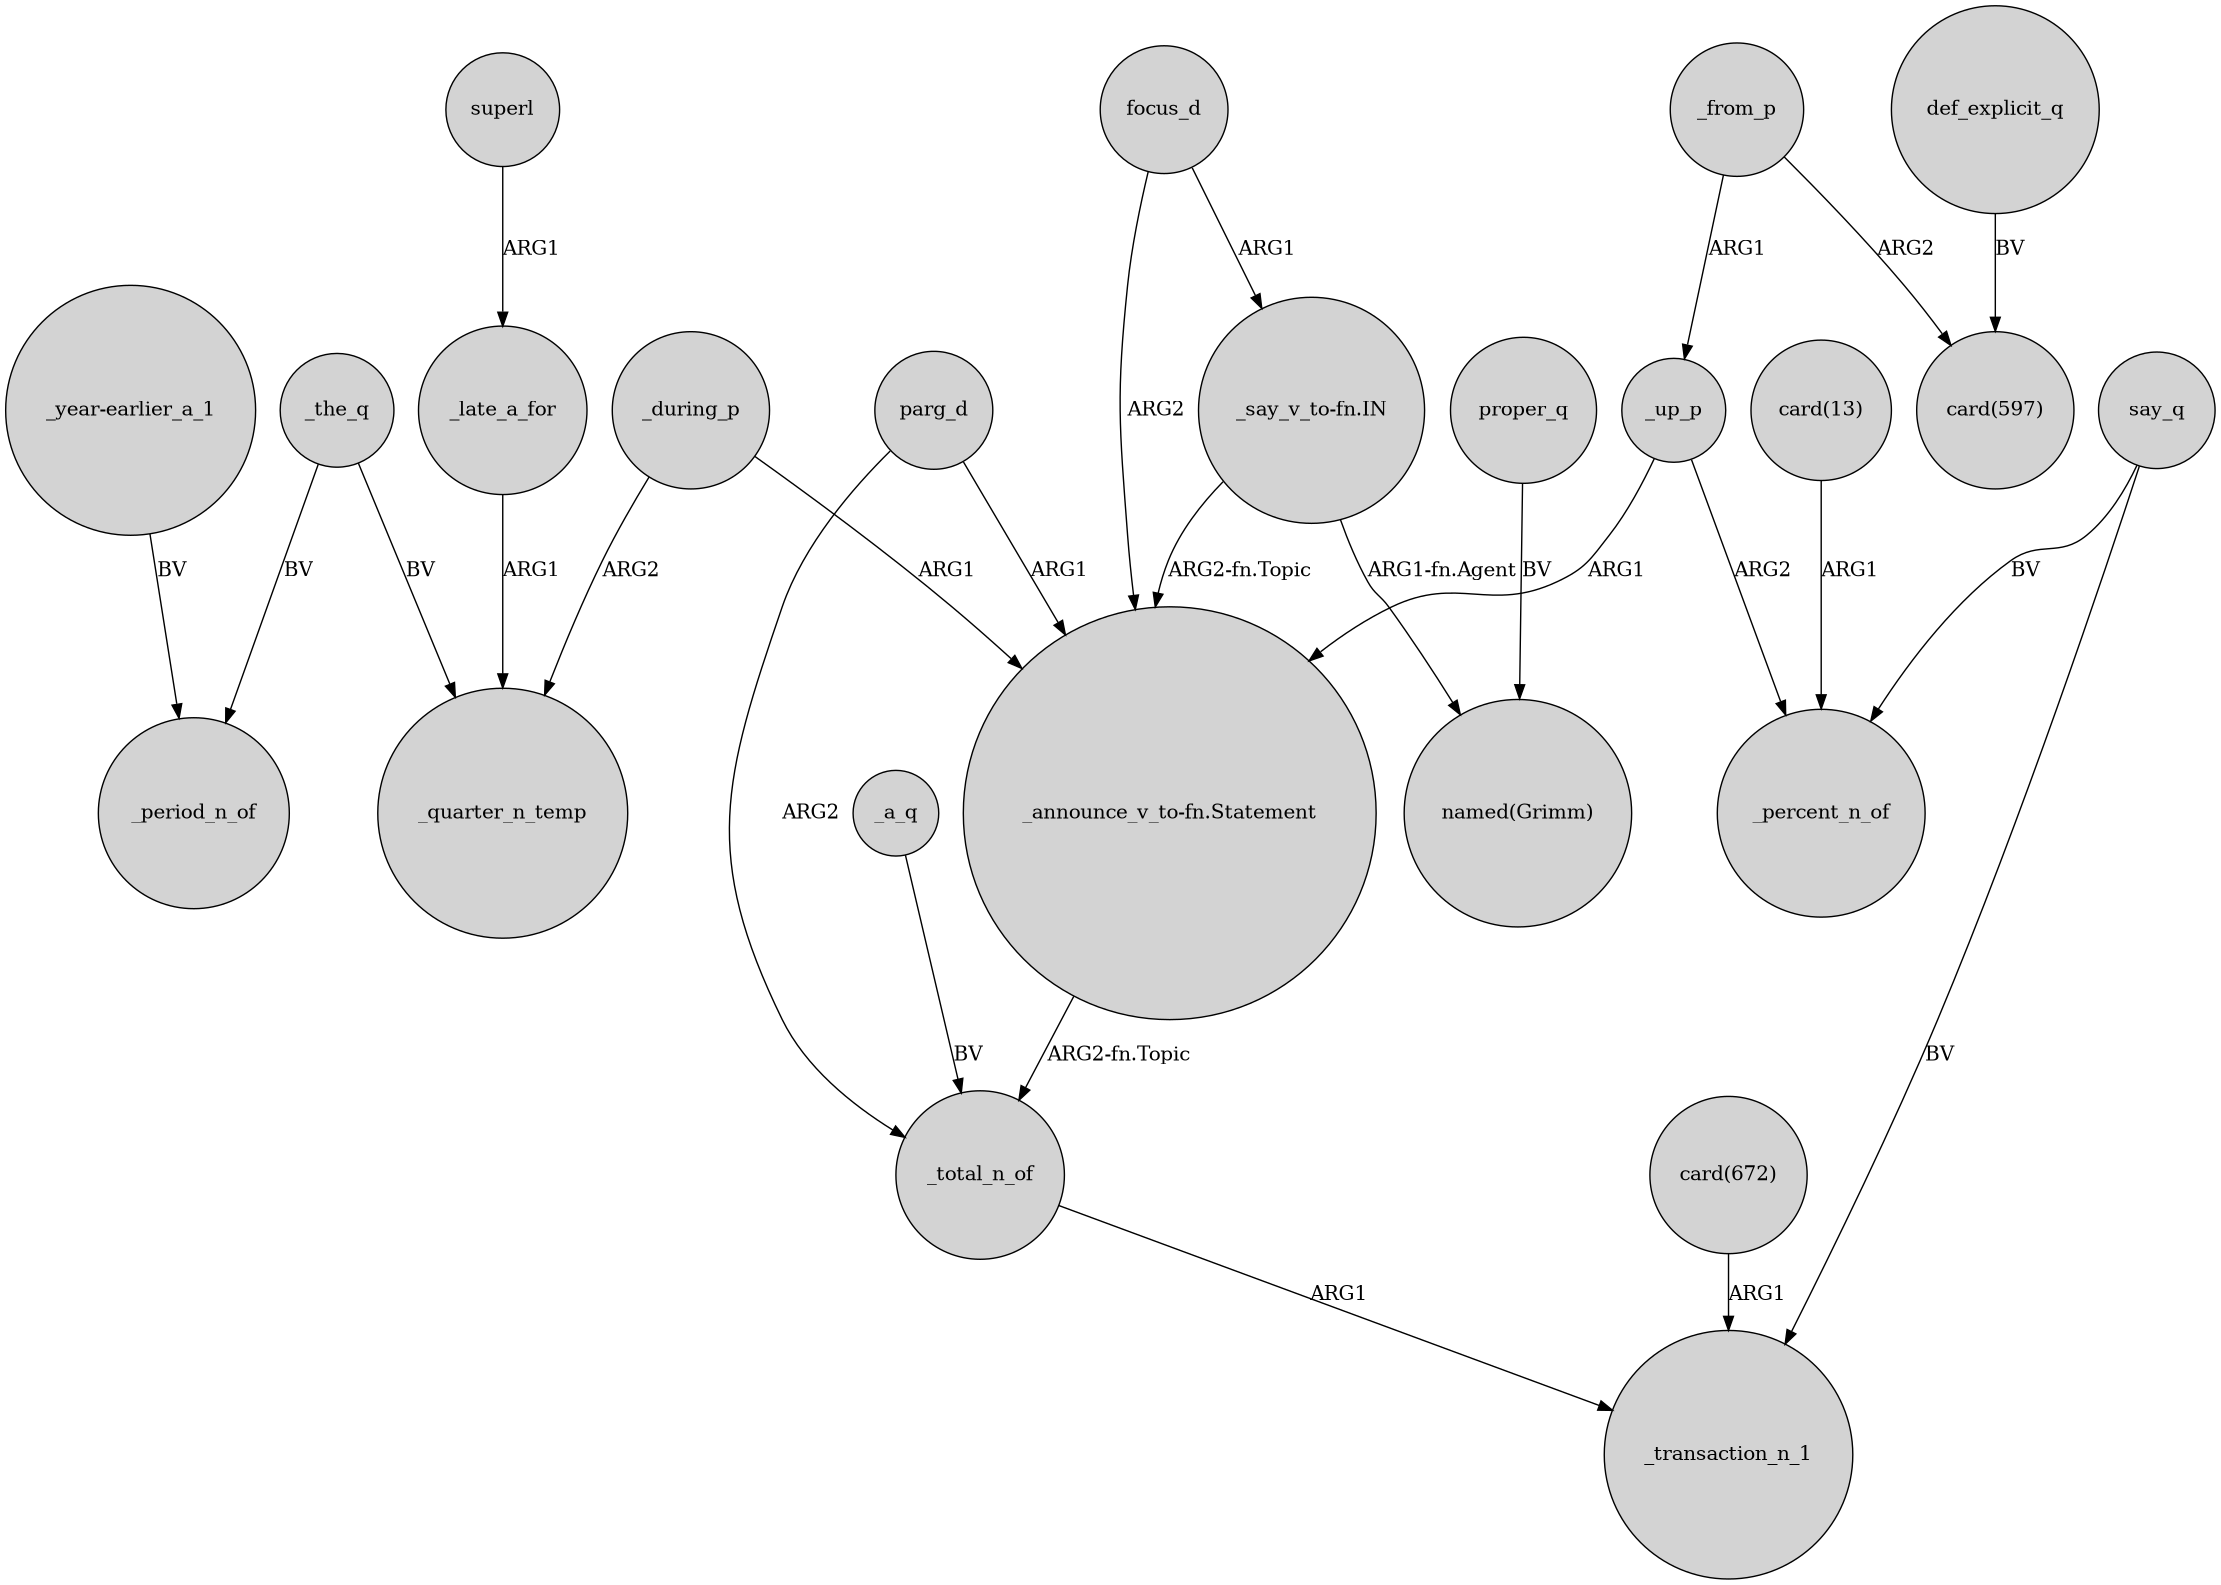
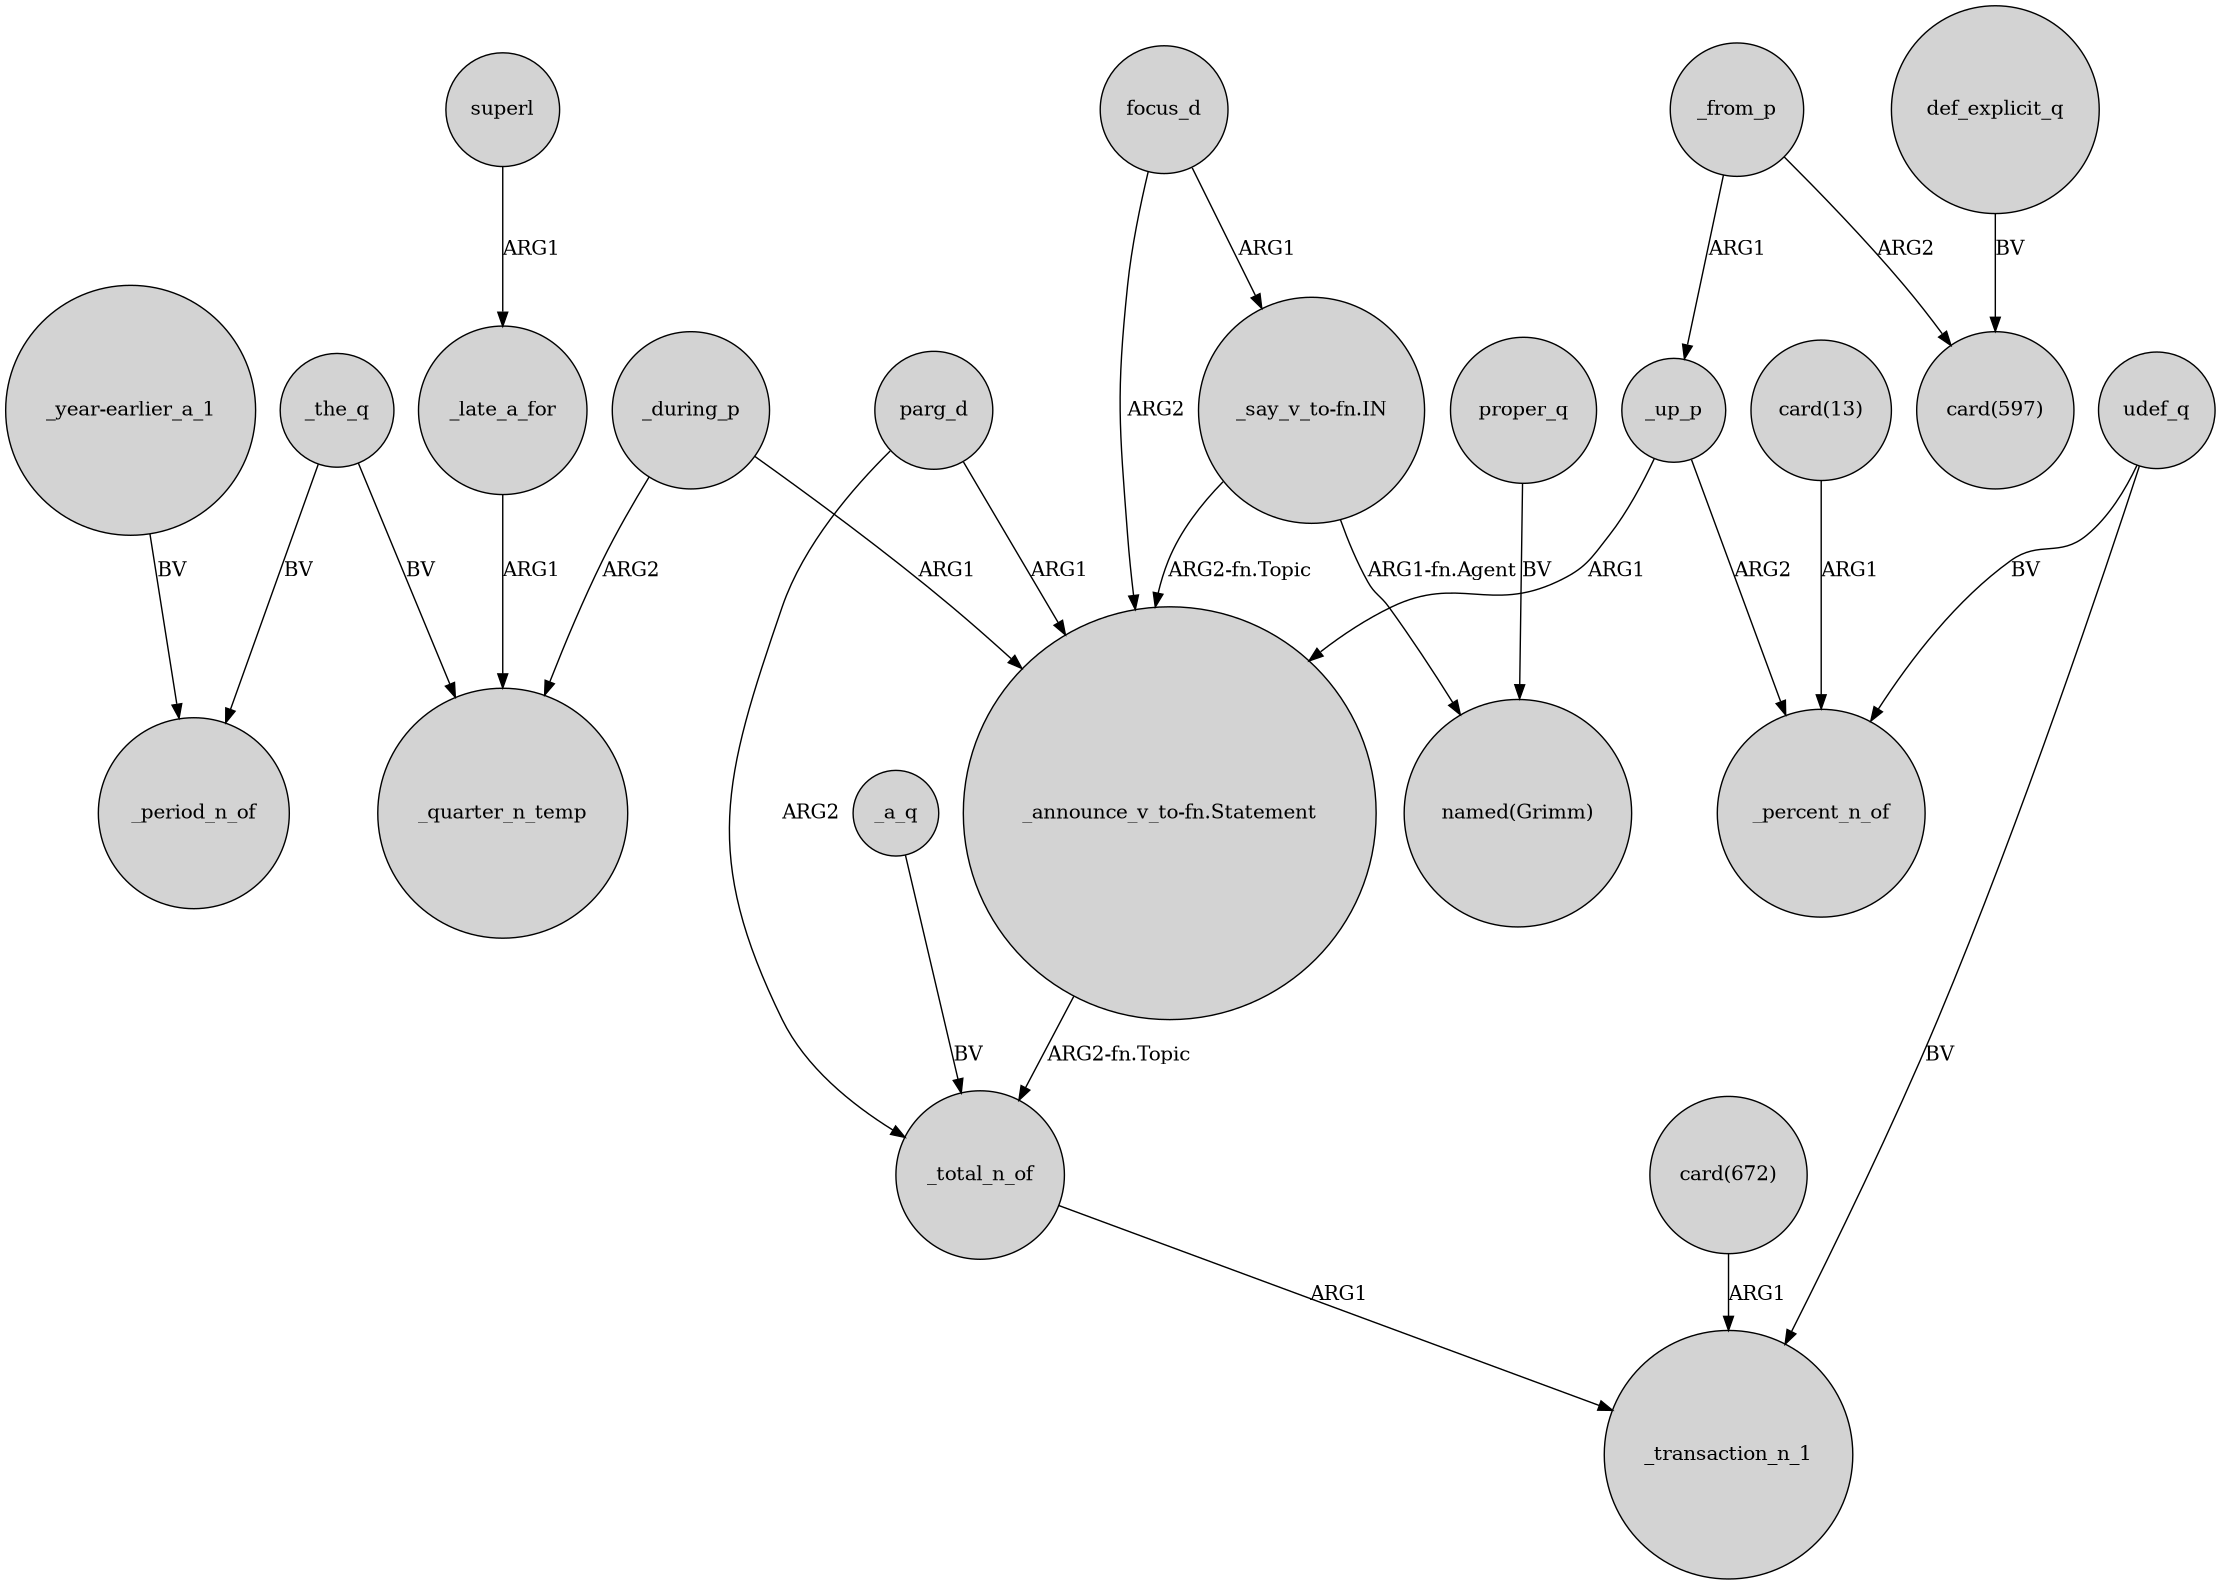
(2157, 410) -> (2157, 410)
